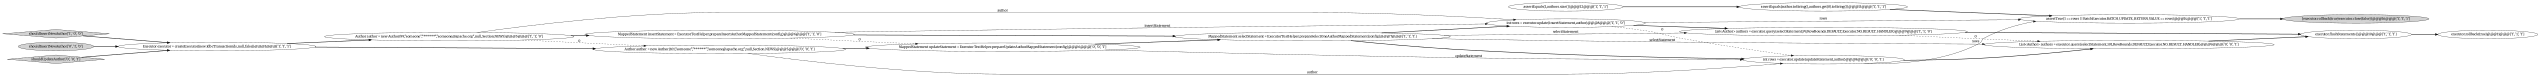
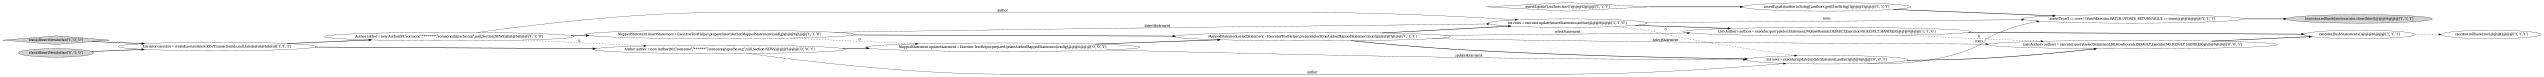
(1566, 7) -> (1567, 7)
(2423, 34) -> (2427, 34)
(56, 59) -> none
